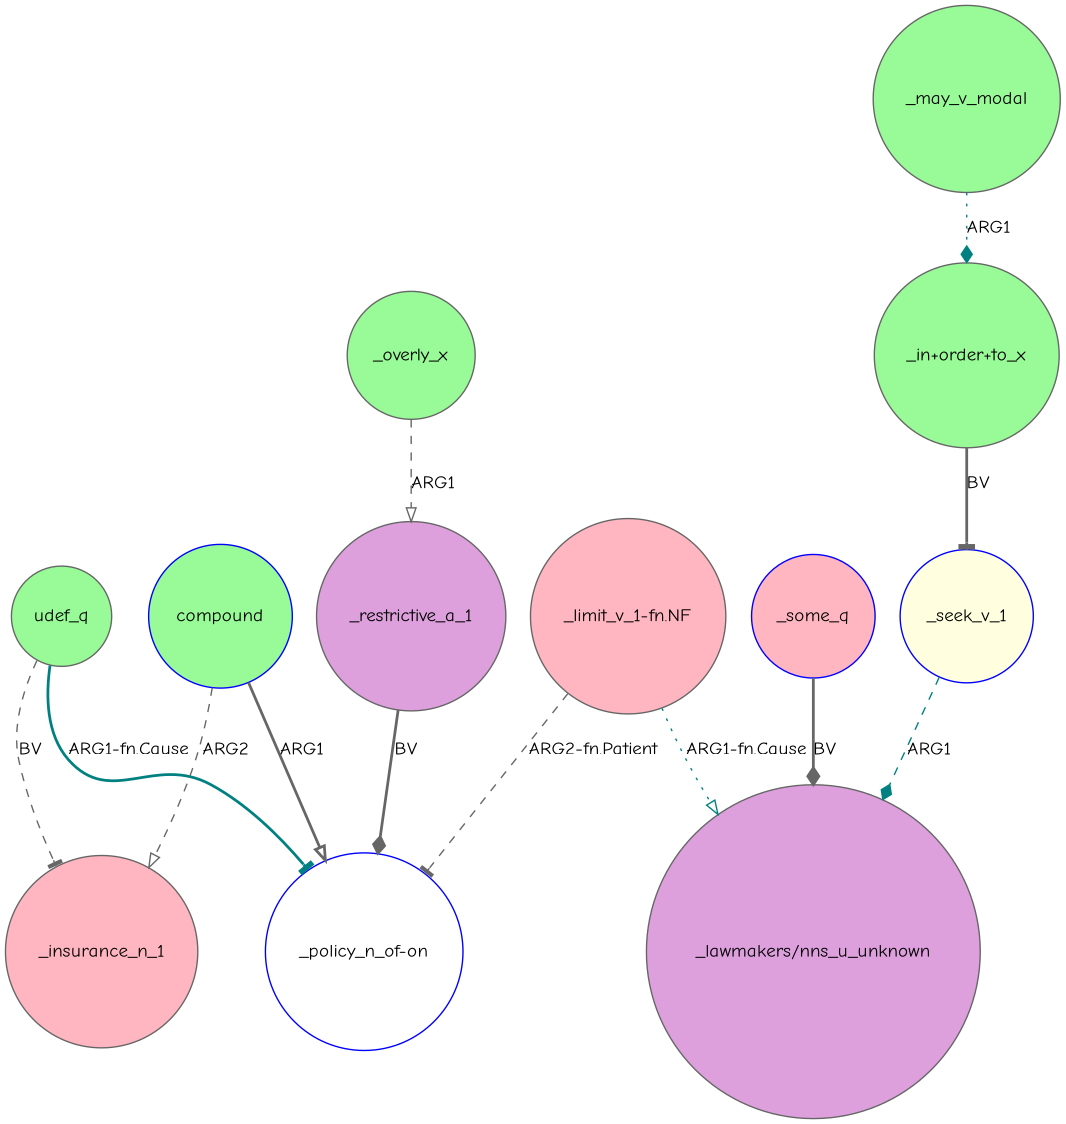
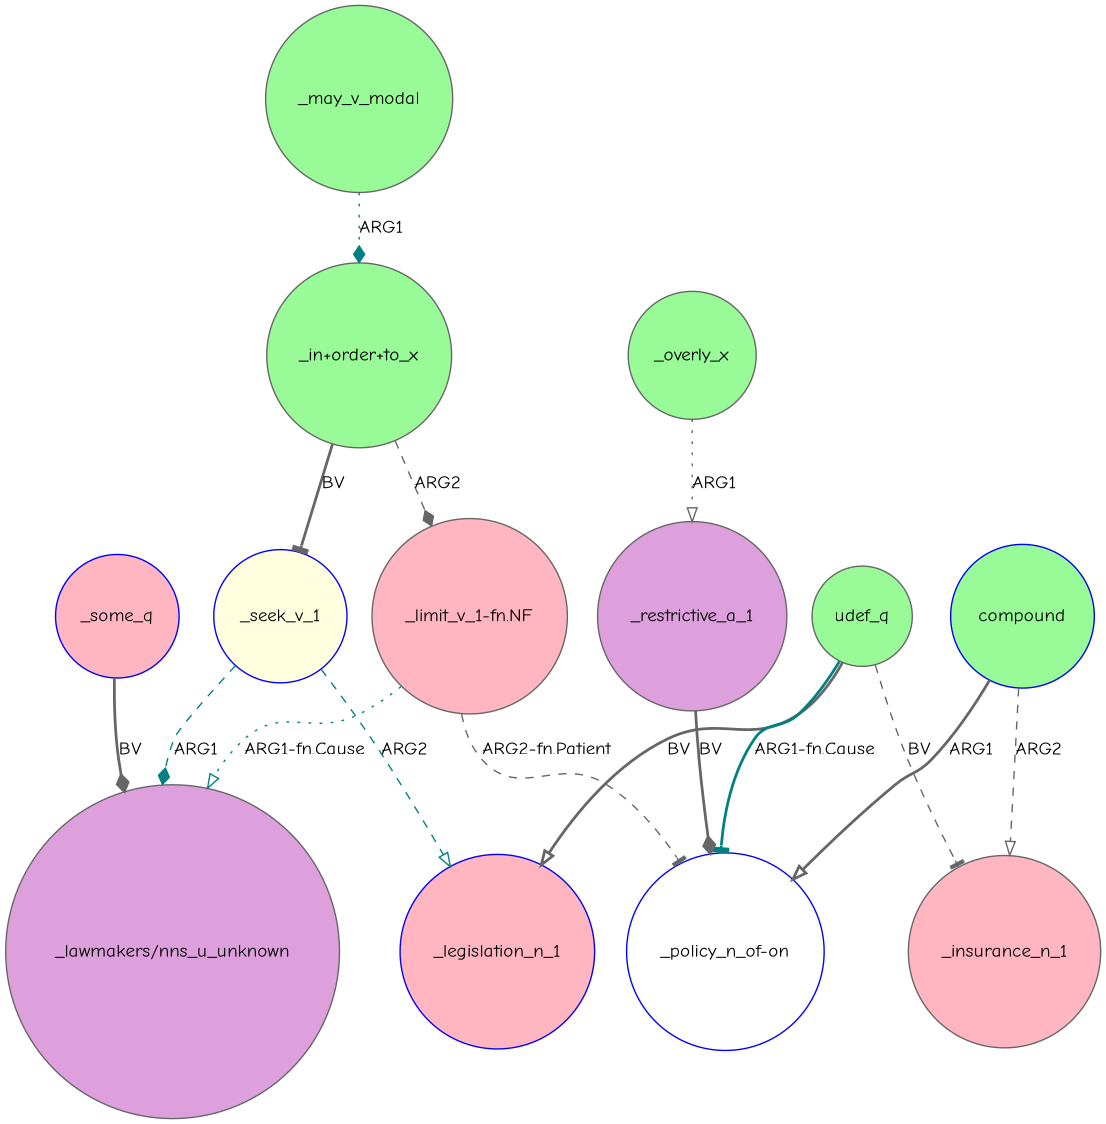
(411, 463) -> (692, 463)
none -> (410, 476)
none -> (497, 952)
